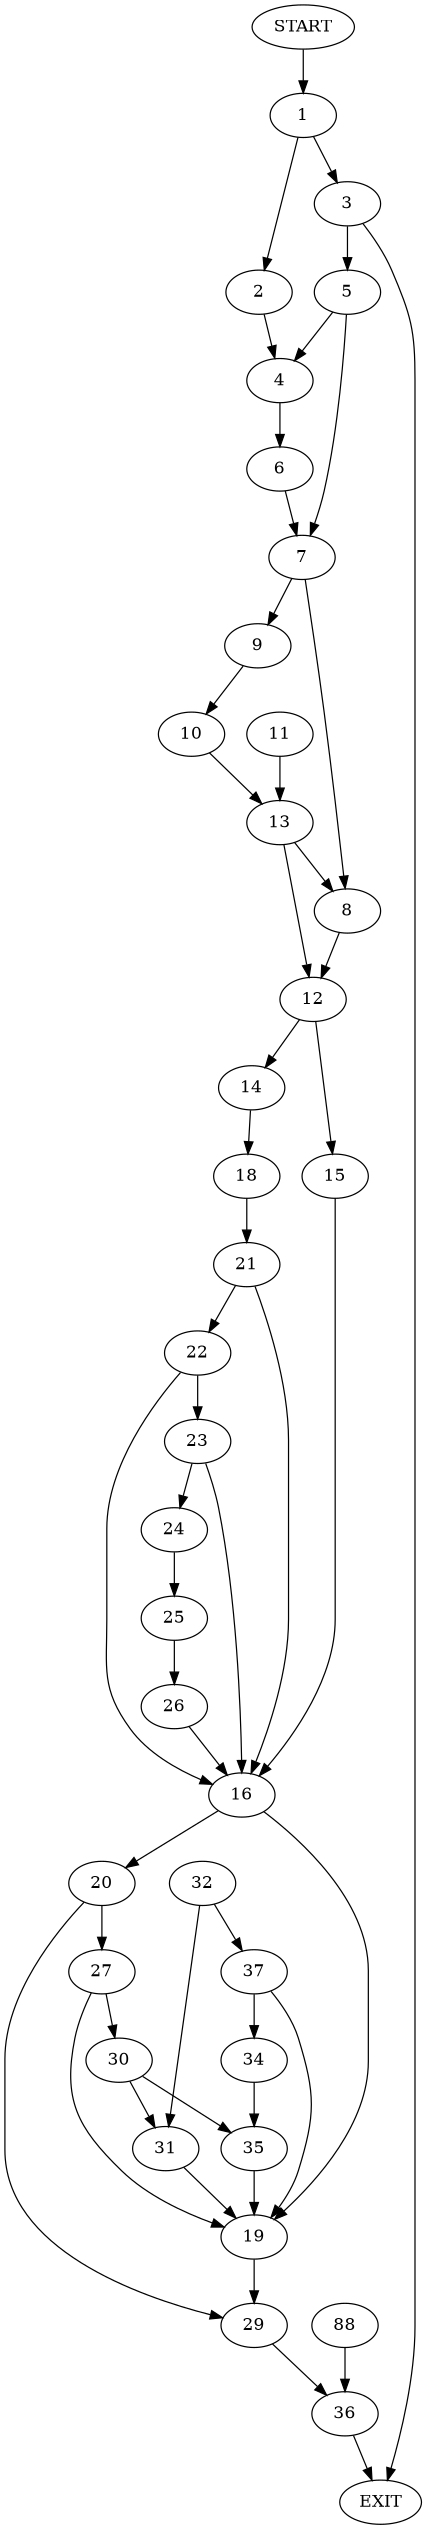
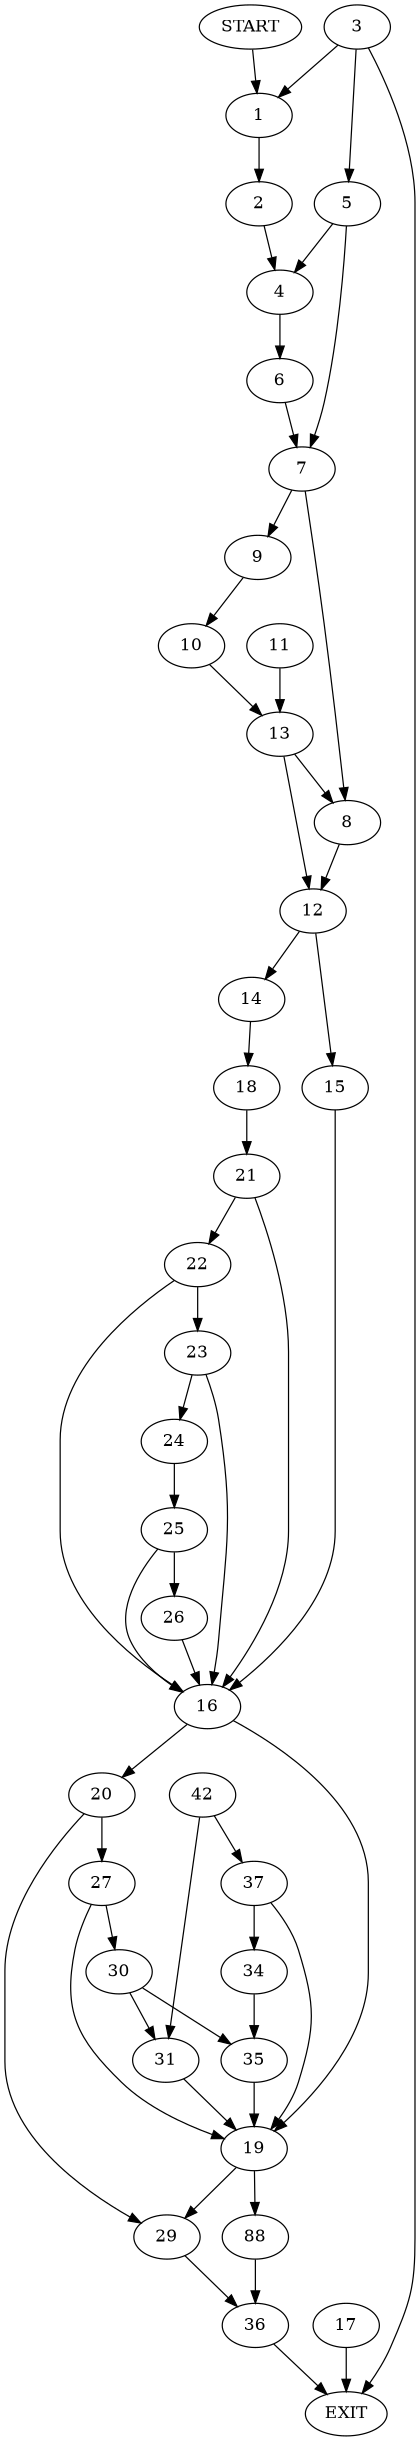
(323, 154) -> (313, 67)
none -> (126, 1622)
(203, 1883) -> (203, 1795)
none -> (255, 2187)
none -> (346, 2325)
